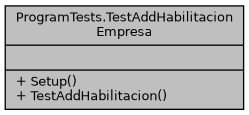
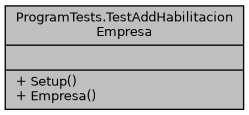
(92, 96) -> (56, 96)
